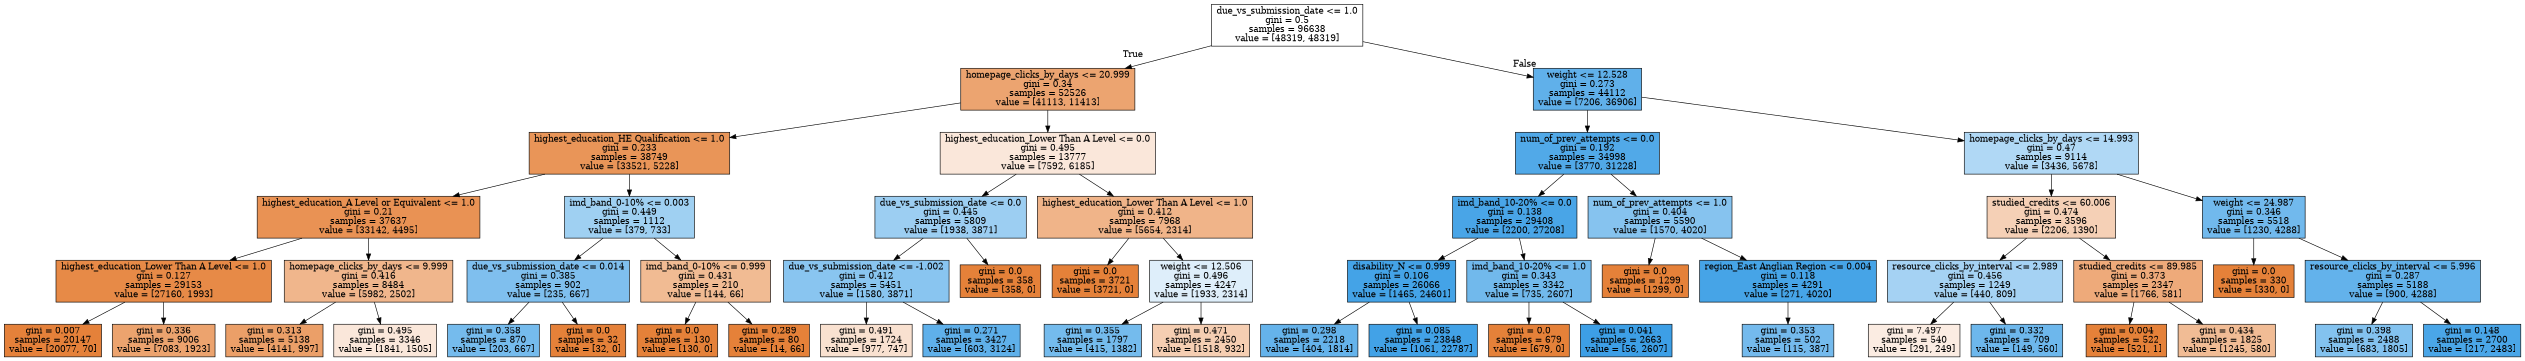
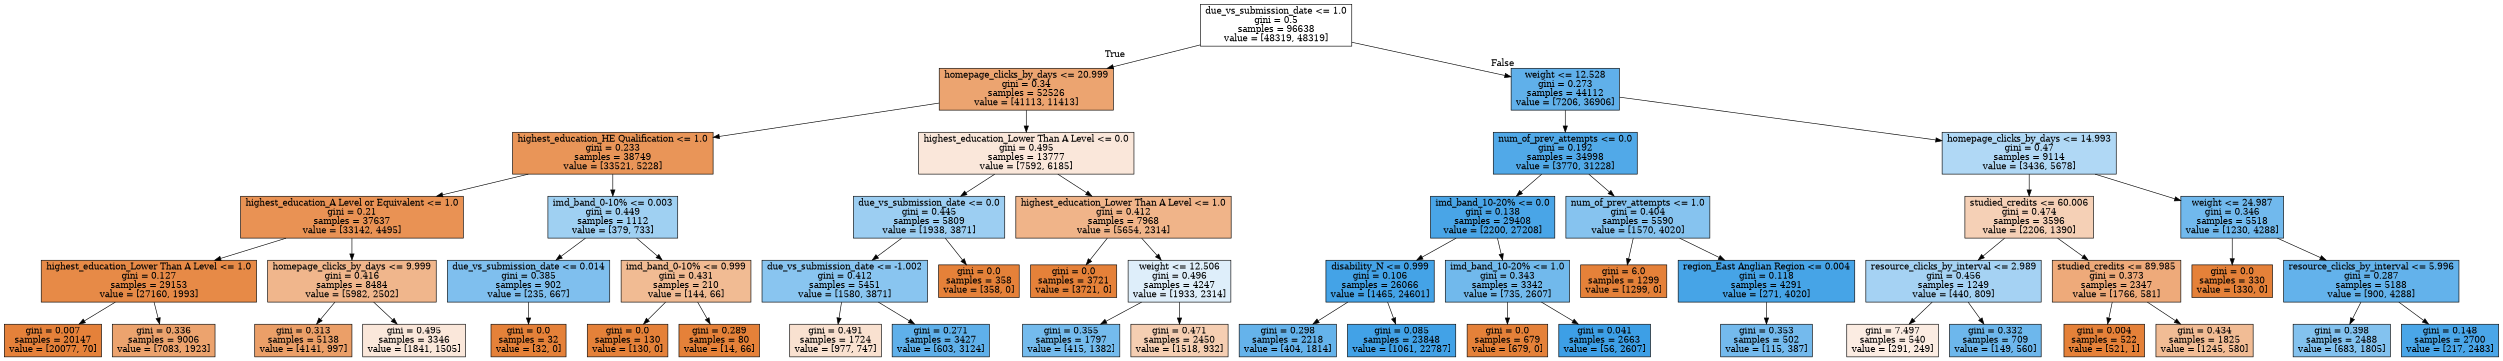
(1645, 281) -> (1624, 281)
(493, 341) -> none
